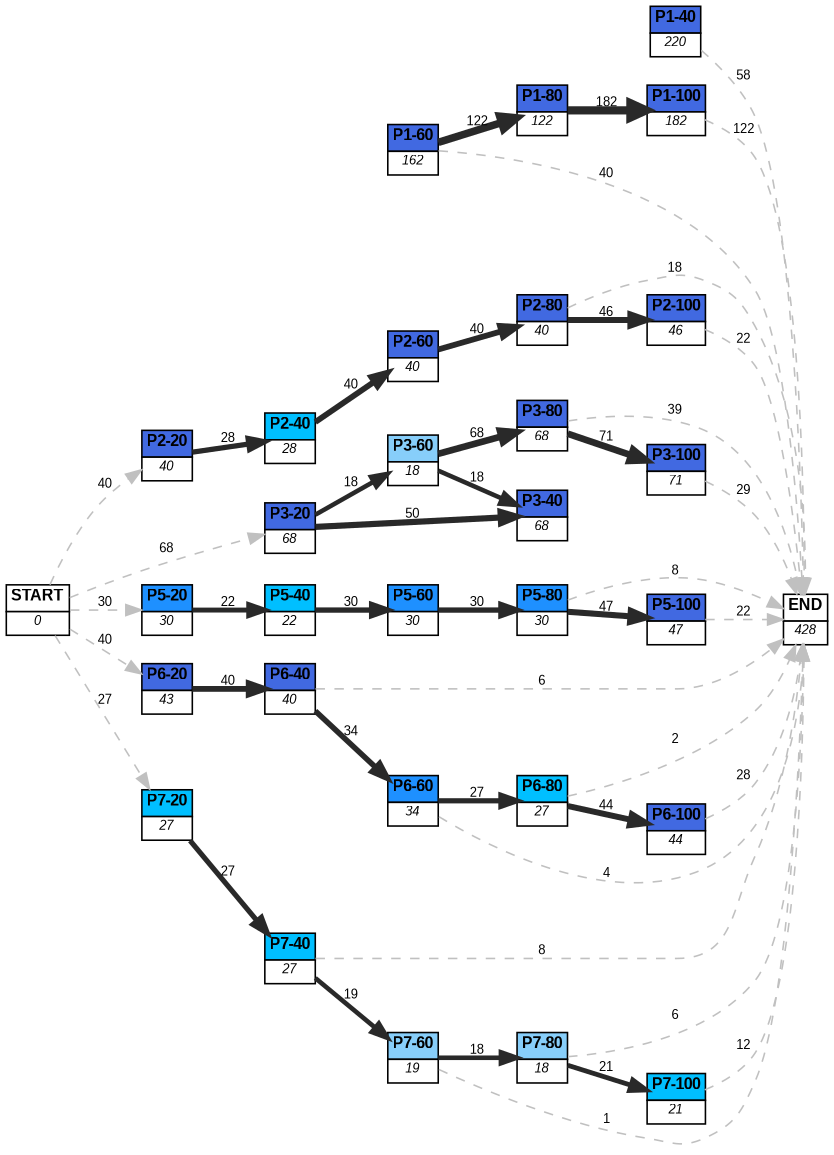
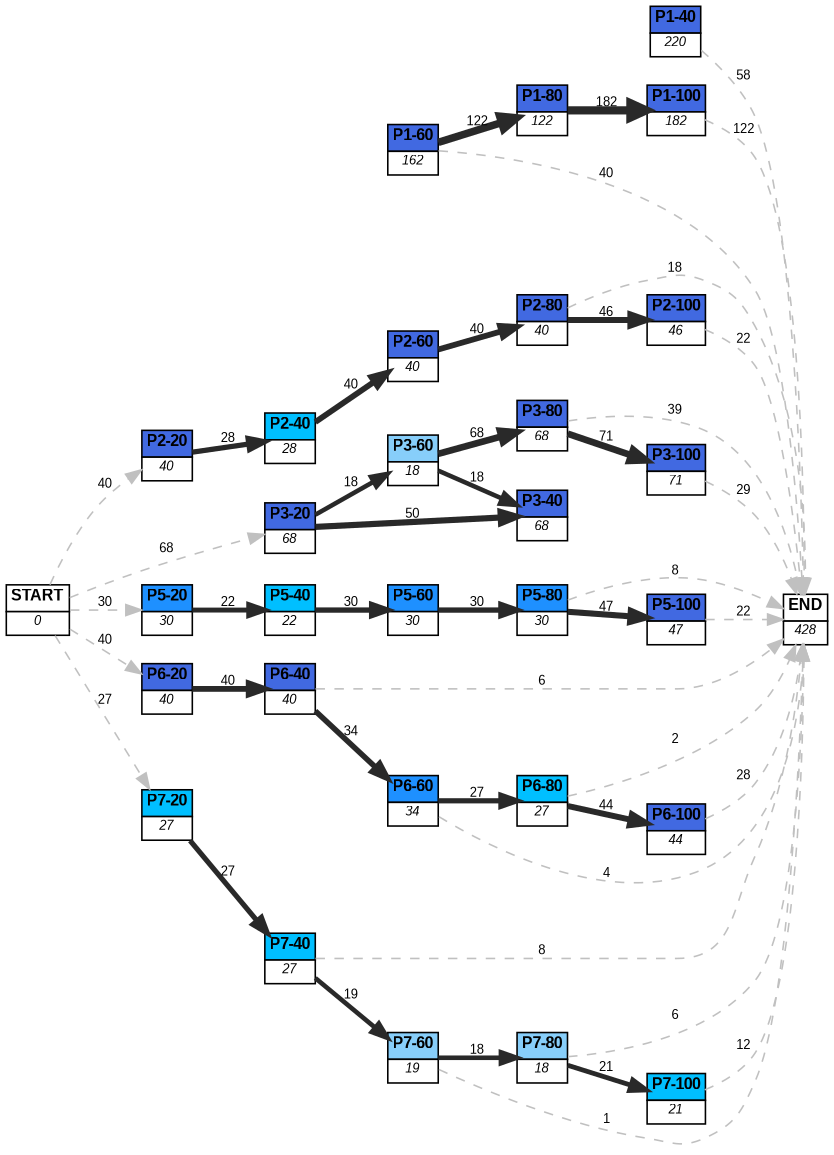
(167, 700) -> (167, 700)
